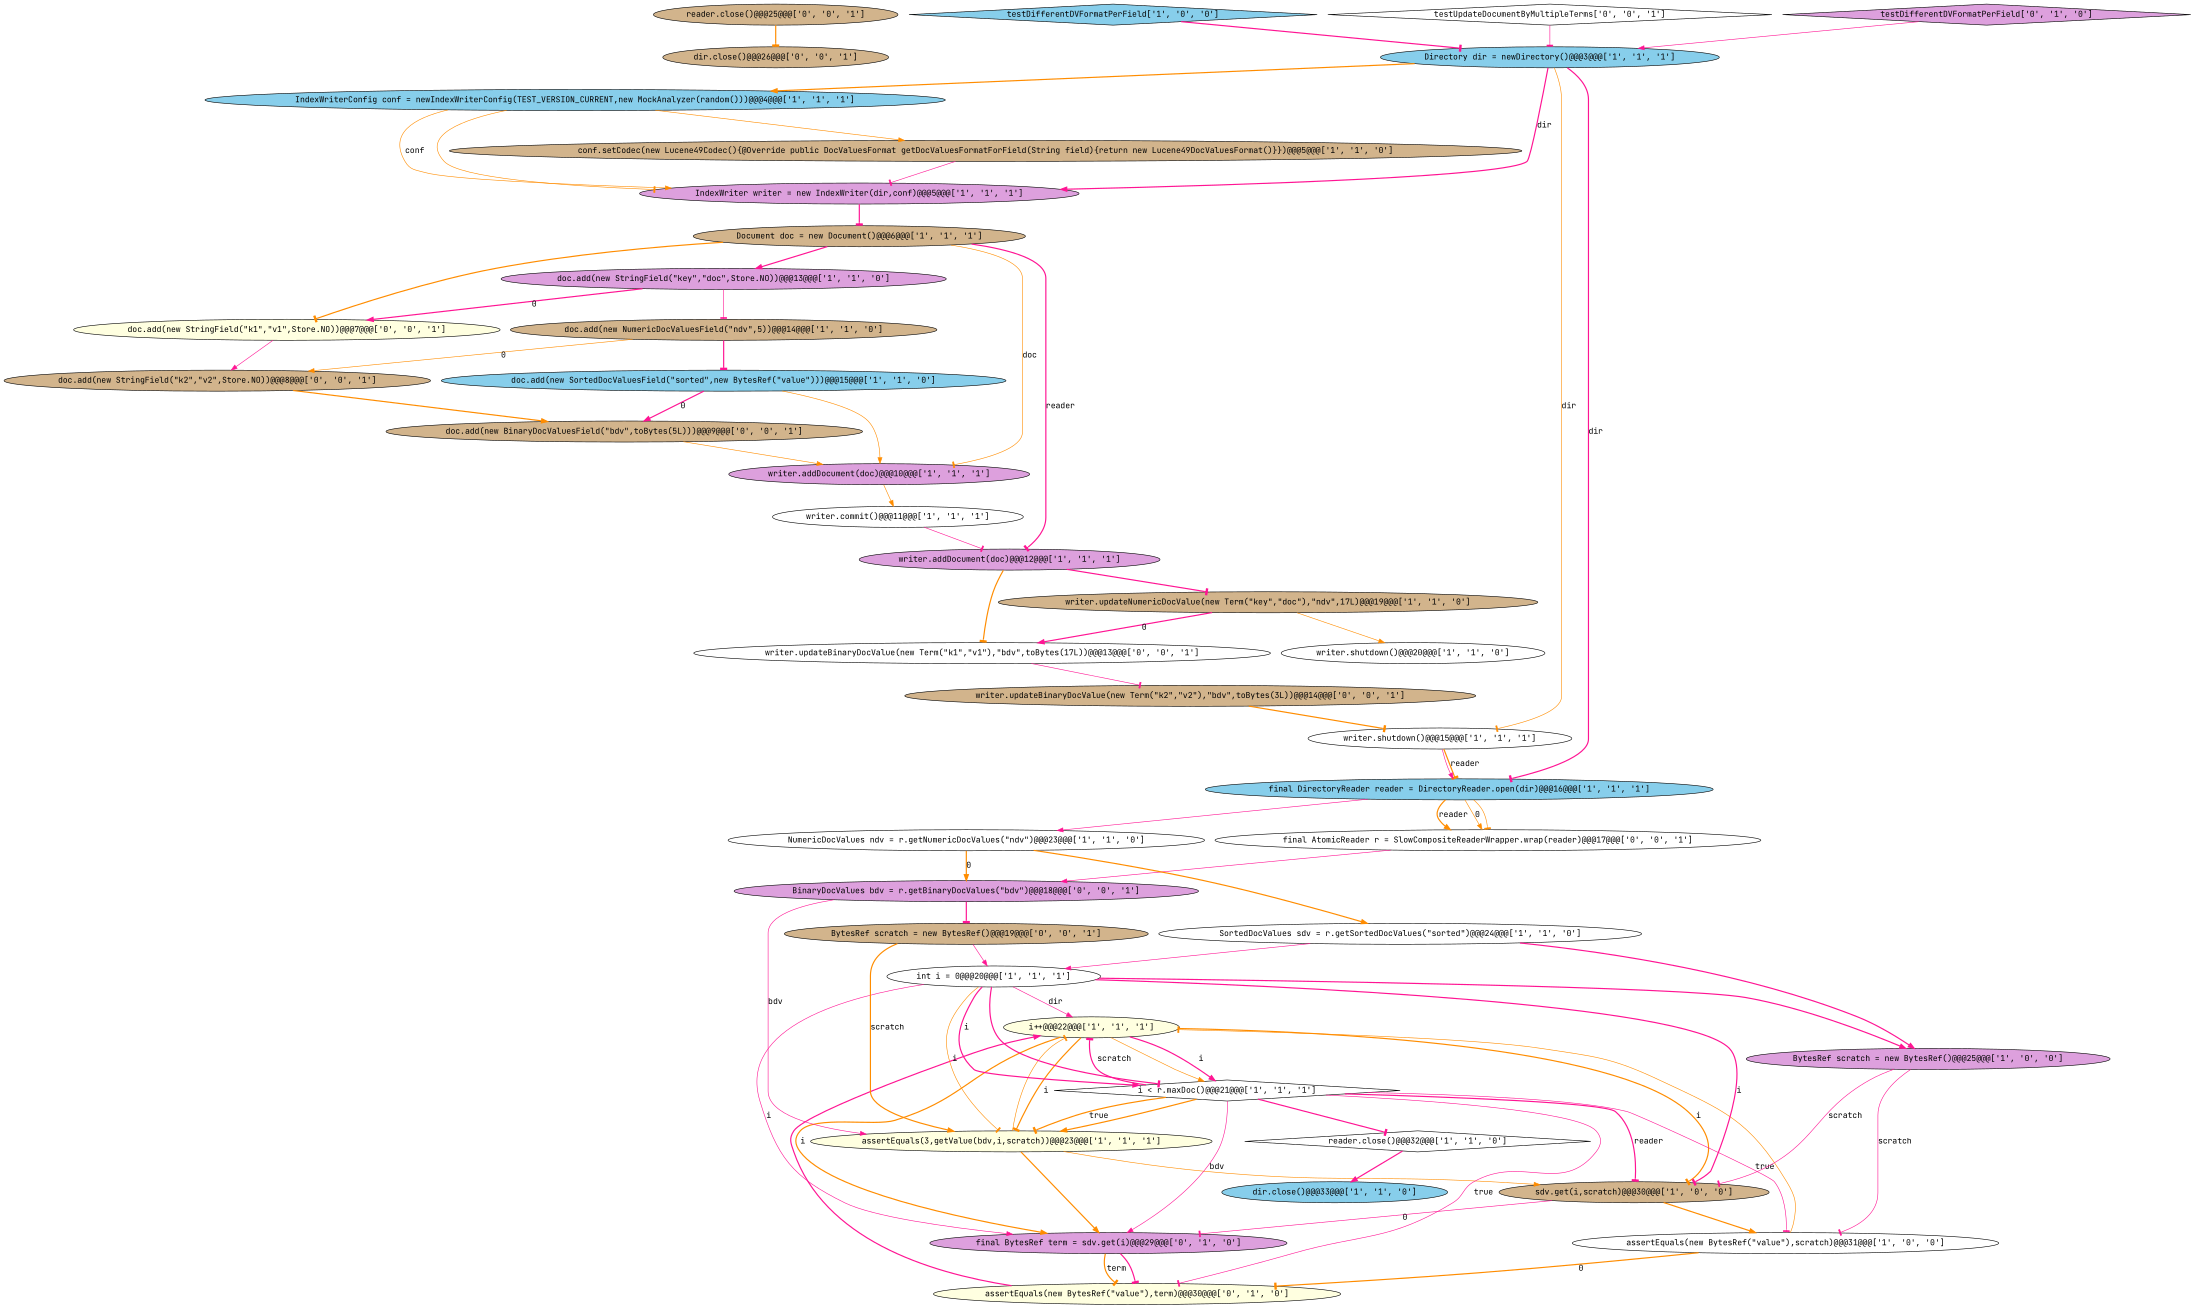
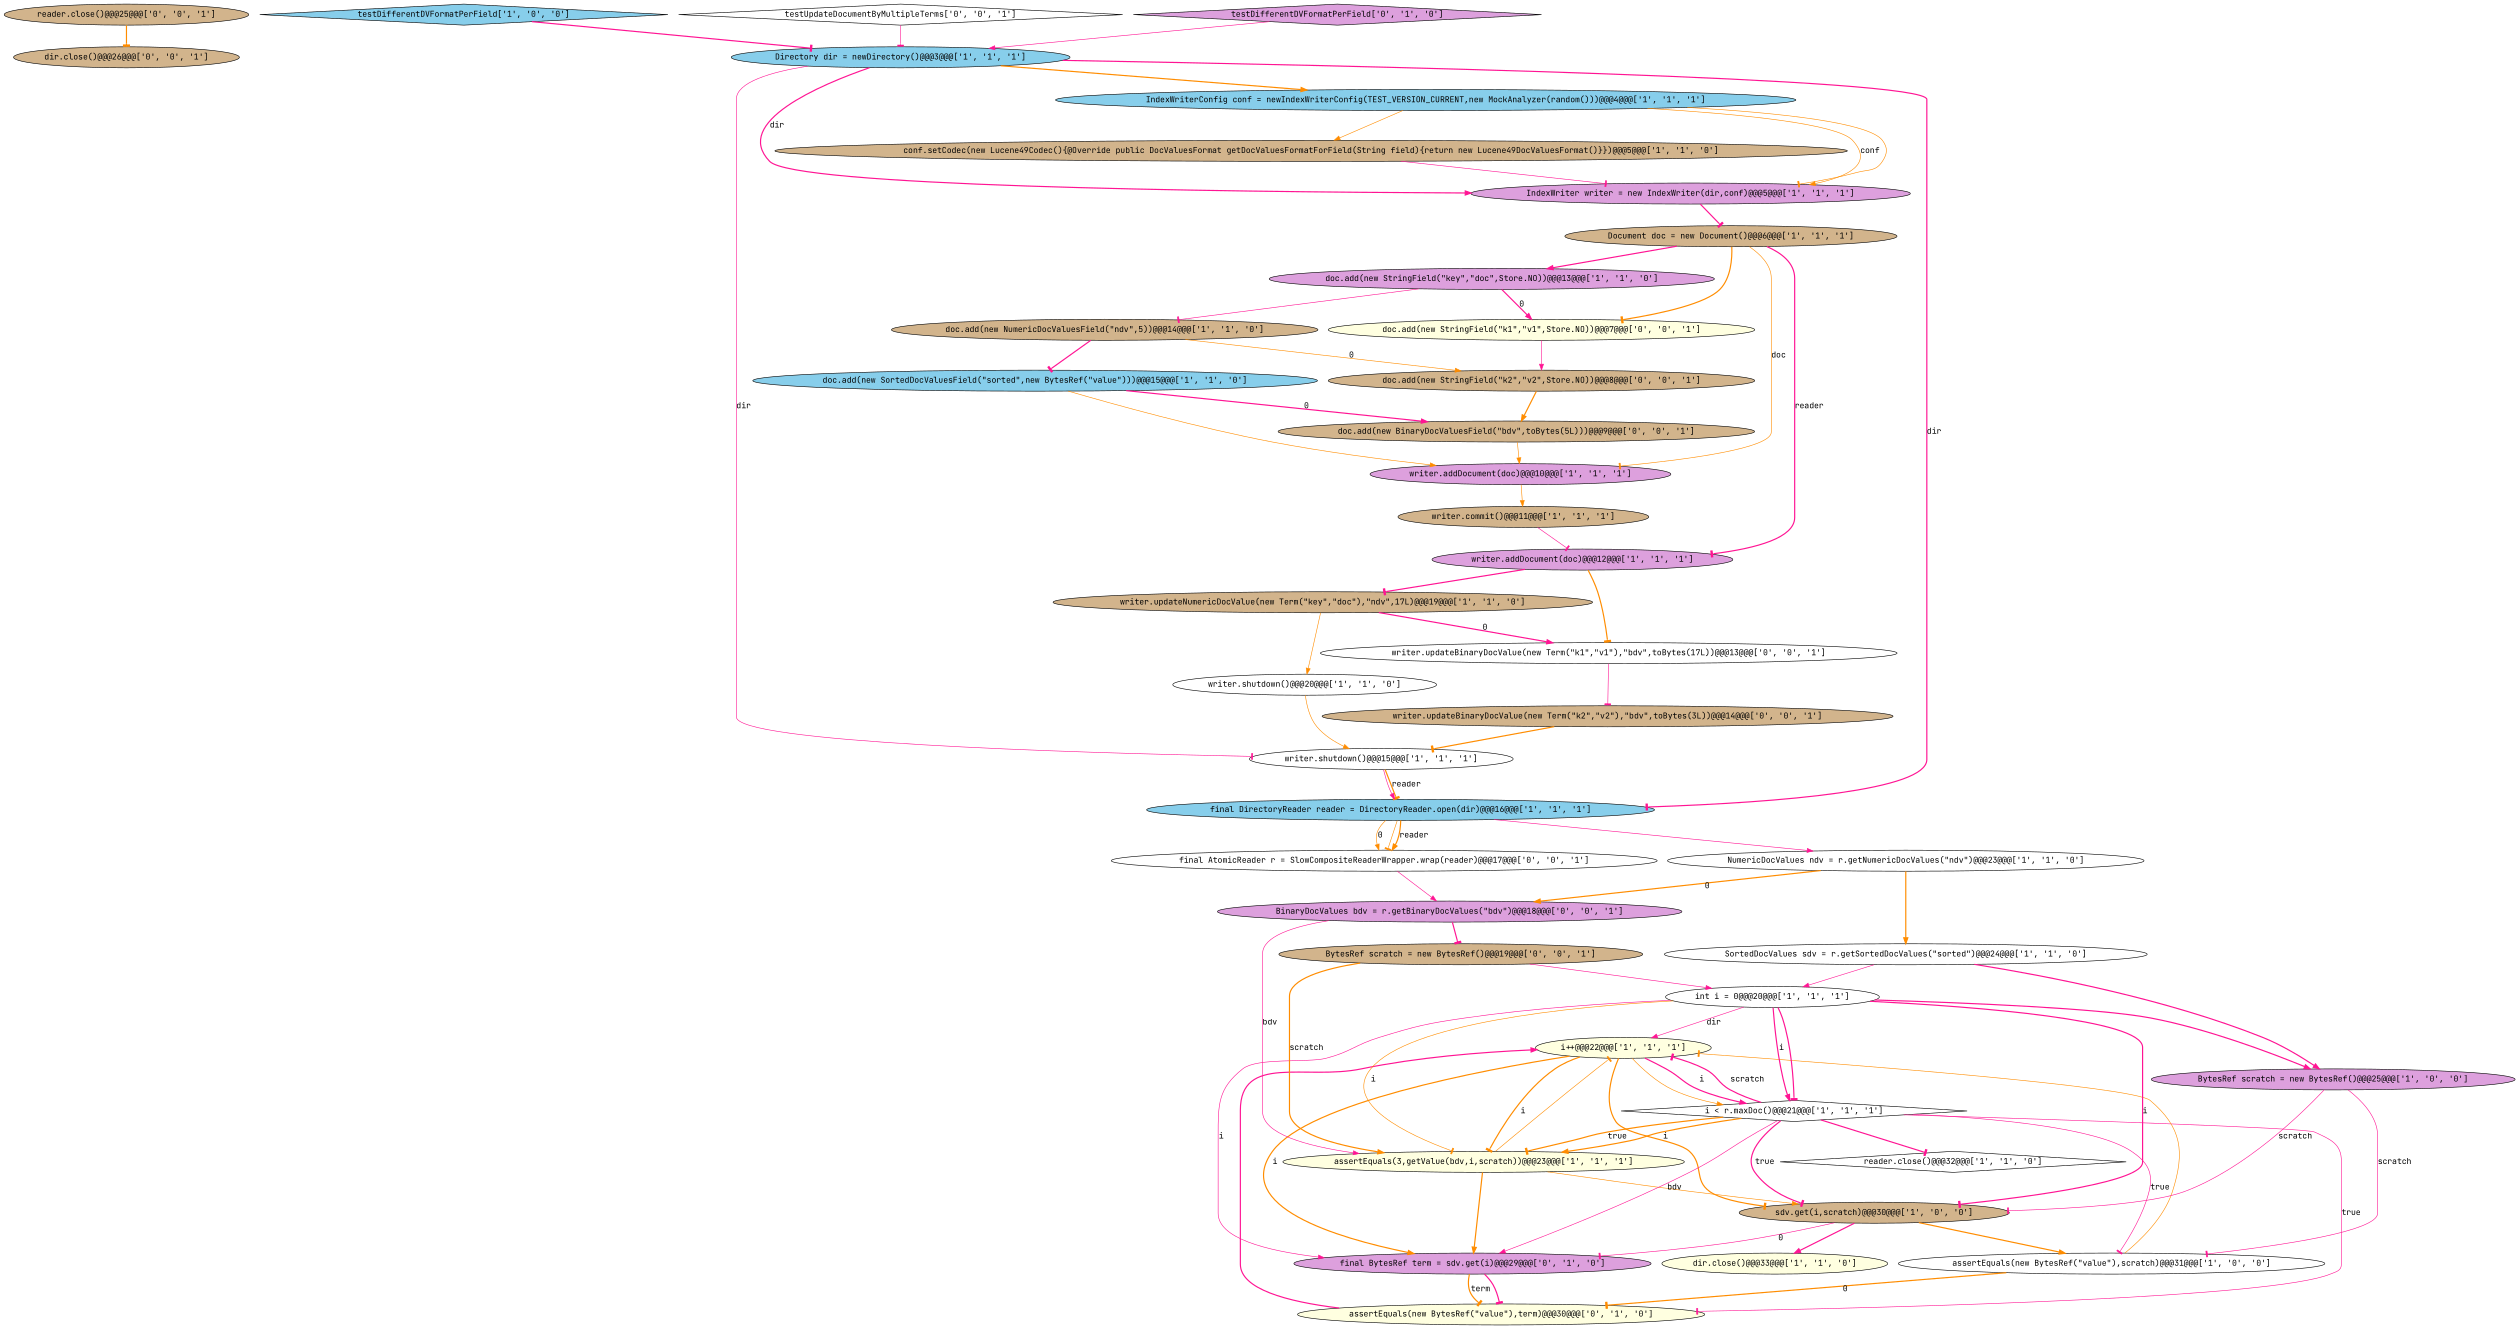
(1562, 418) -> (736, 626)
(898, 517) -> (1523, 517)
none -> (1317, 726)
(1649, 1141) -> (1765, 1162)
(1379, 1165) -> (1827, 1237)
(1335, 1192) -> (1775, 1264)
